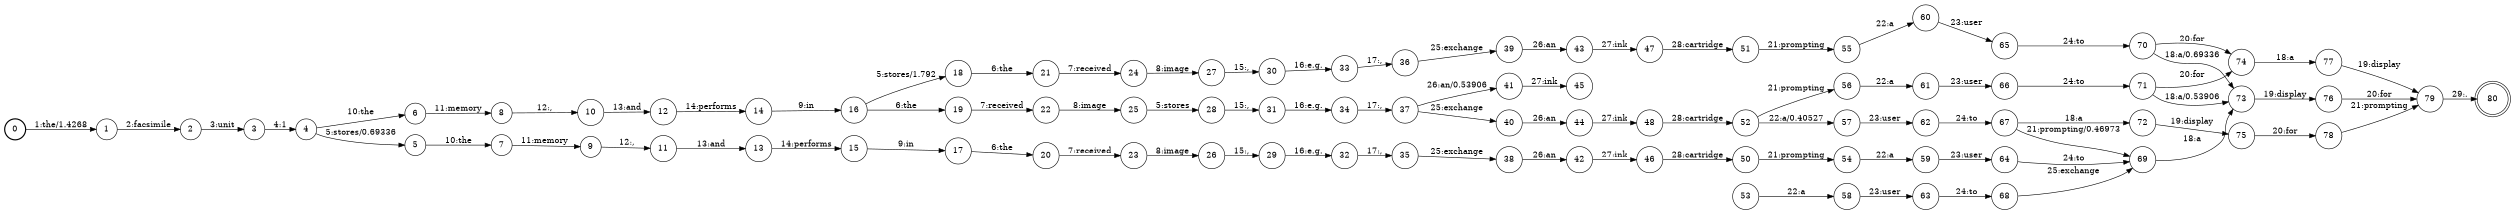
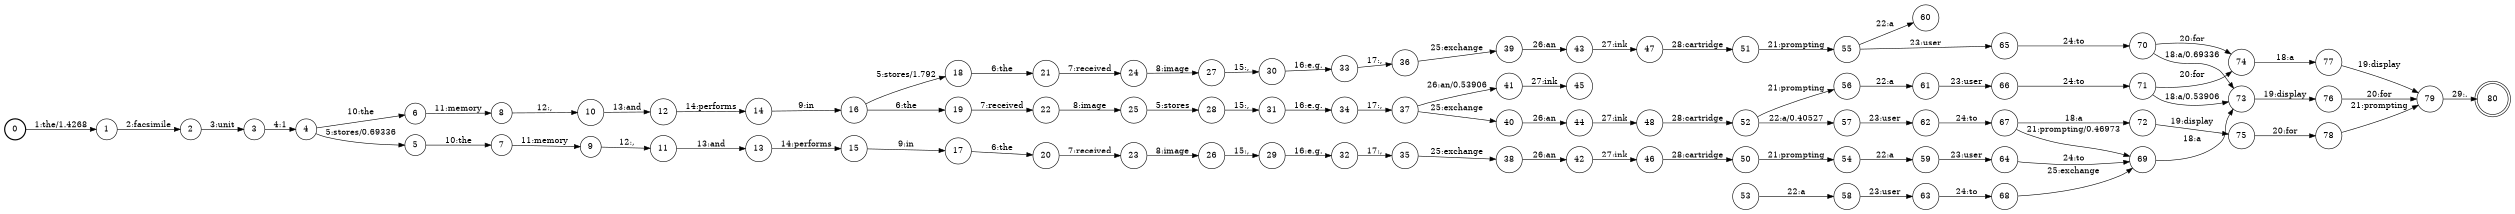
(1962, 31) -> (1923, 48)
